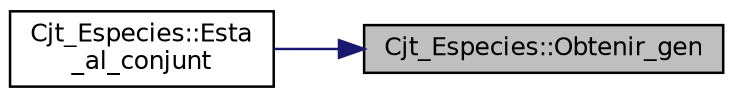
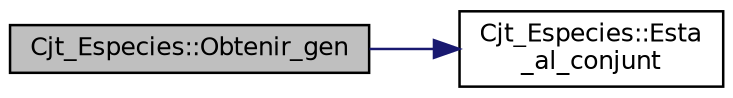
(306, 49) -> (402, 49)
